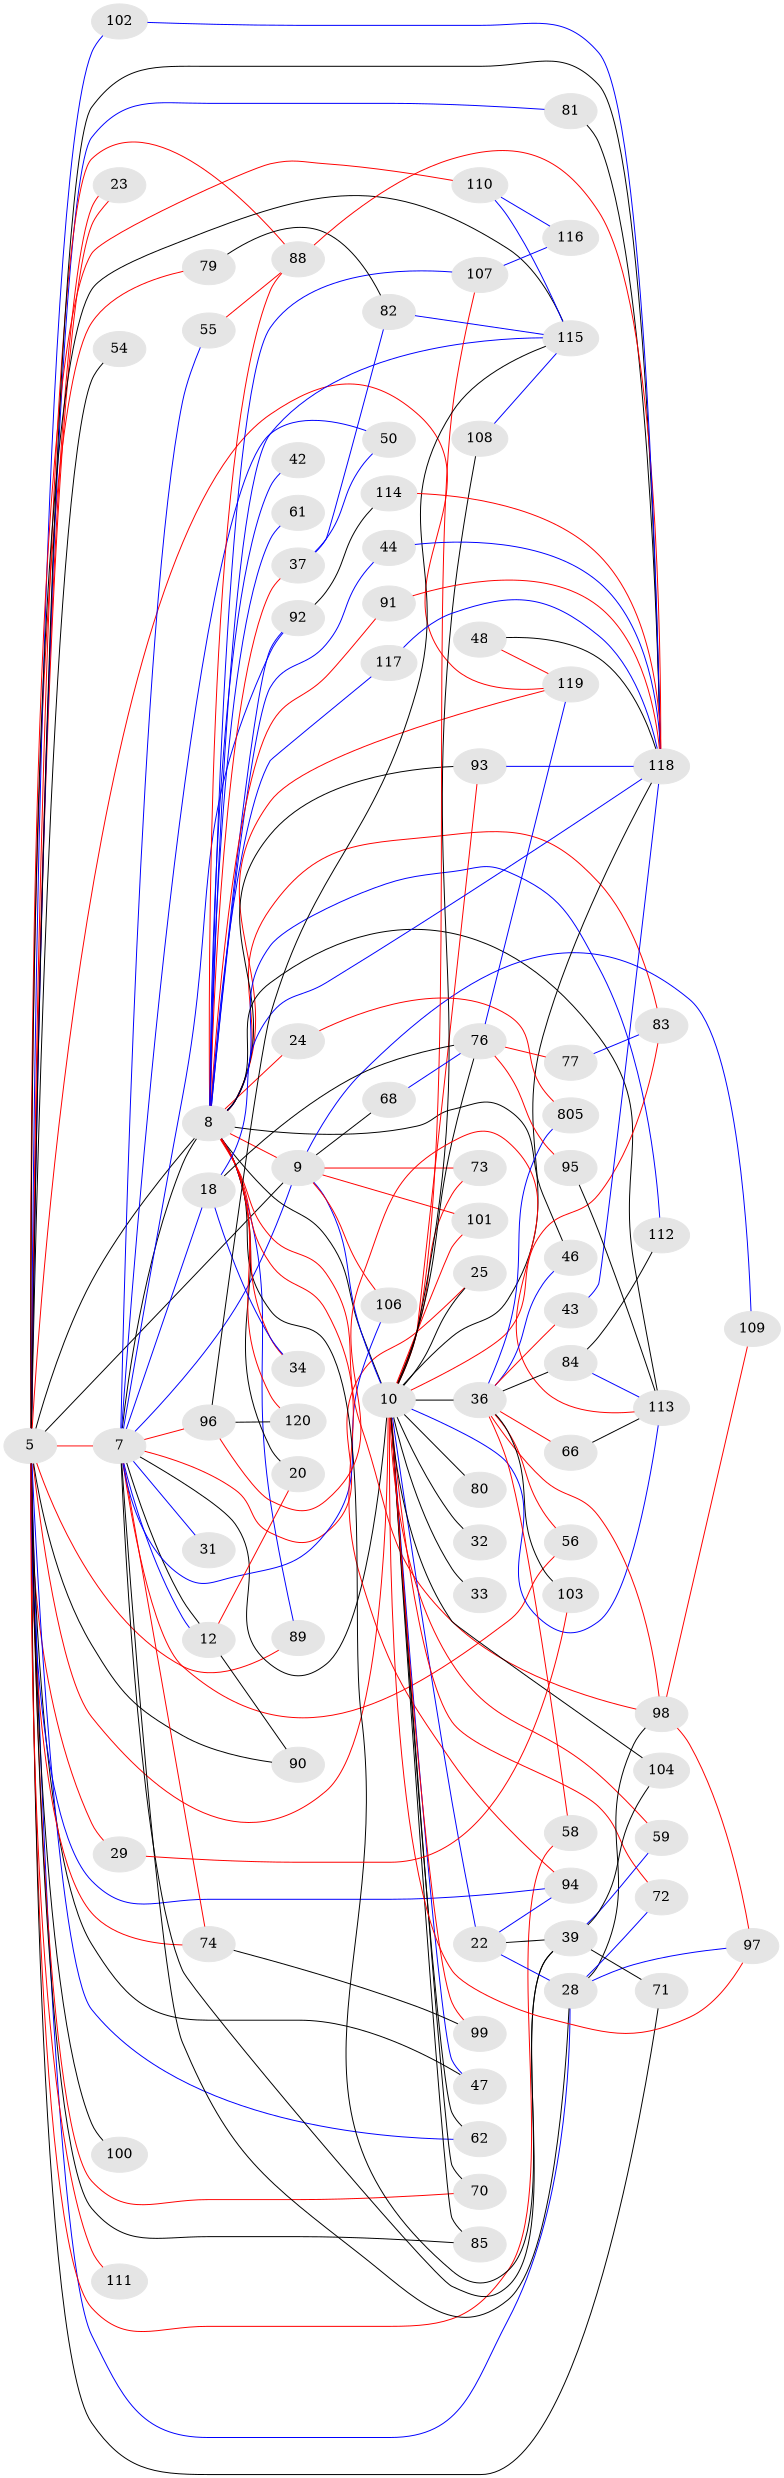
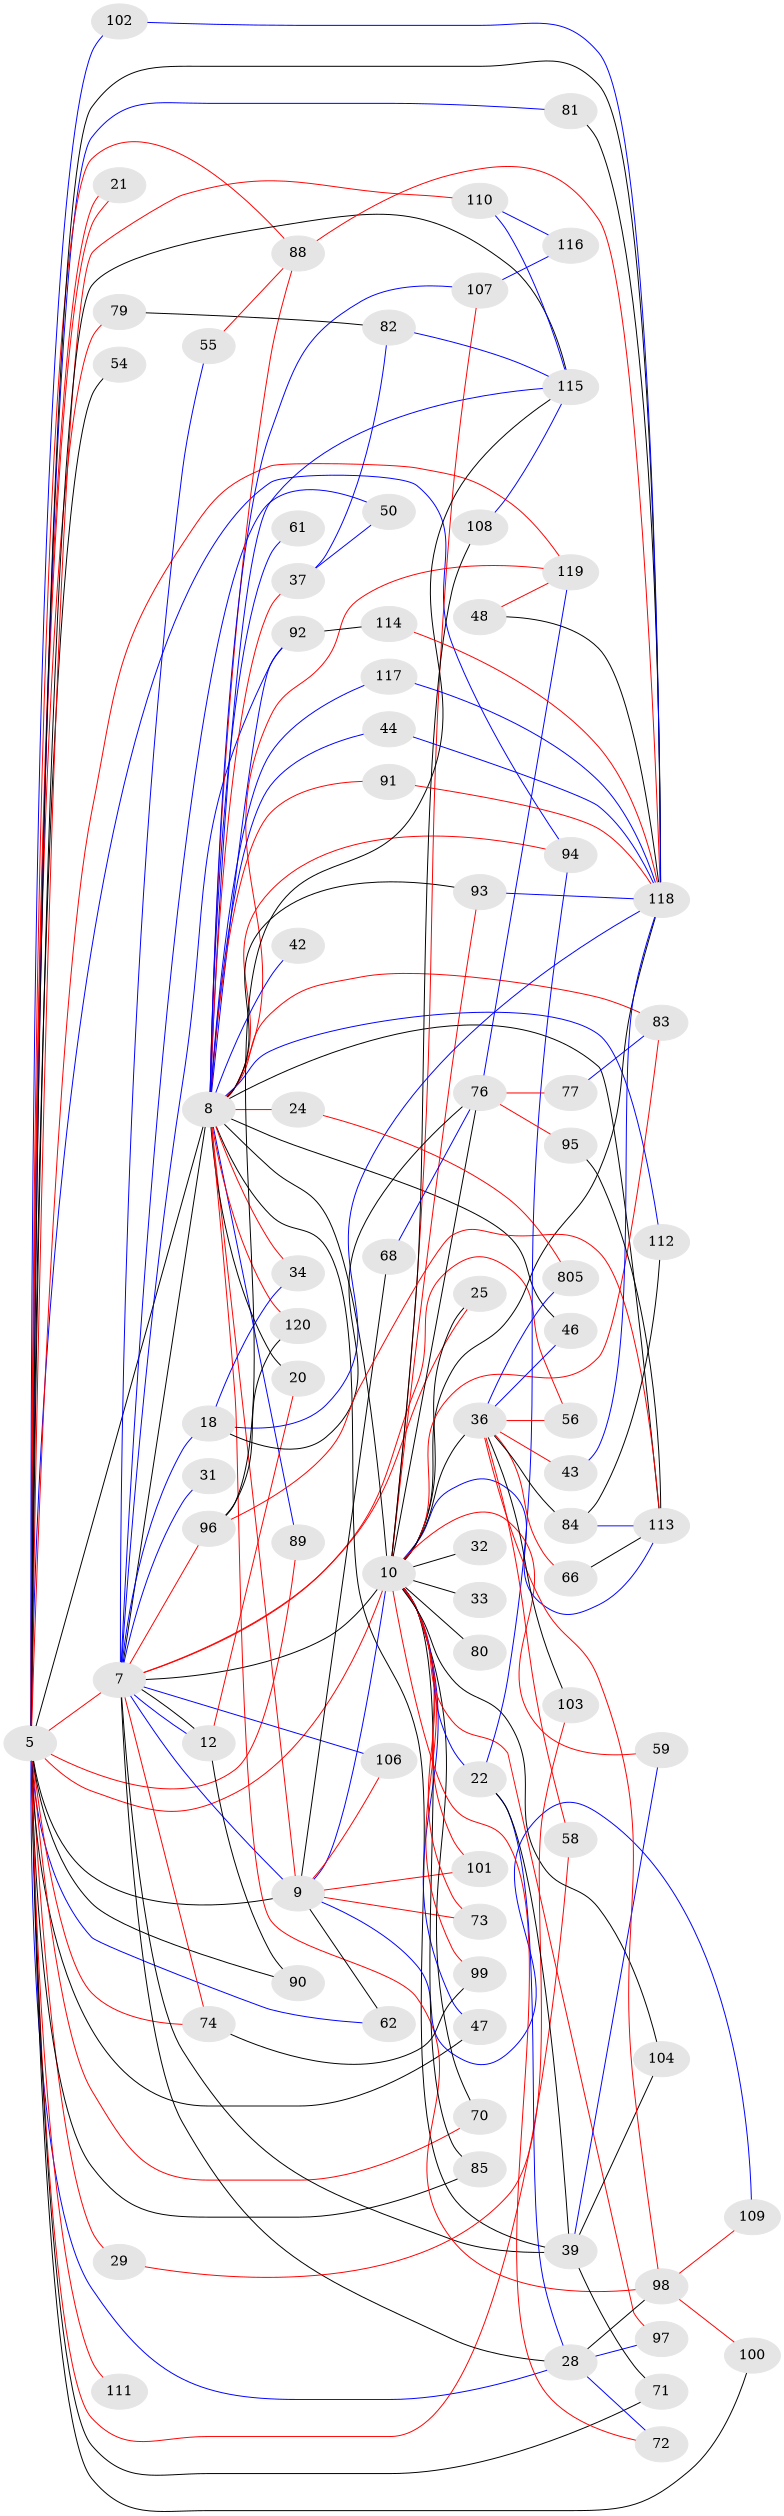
(120, 185) -> (120, 185)
(417, 1774) -> (337, 1949)
(723, 1824) -> (707, 2321)
